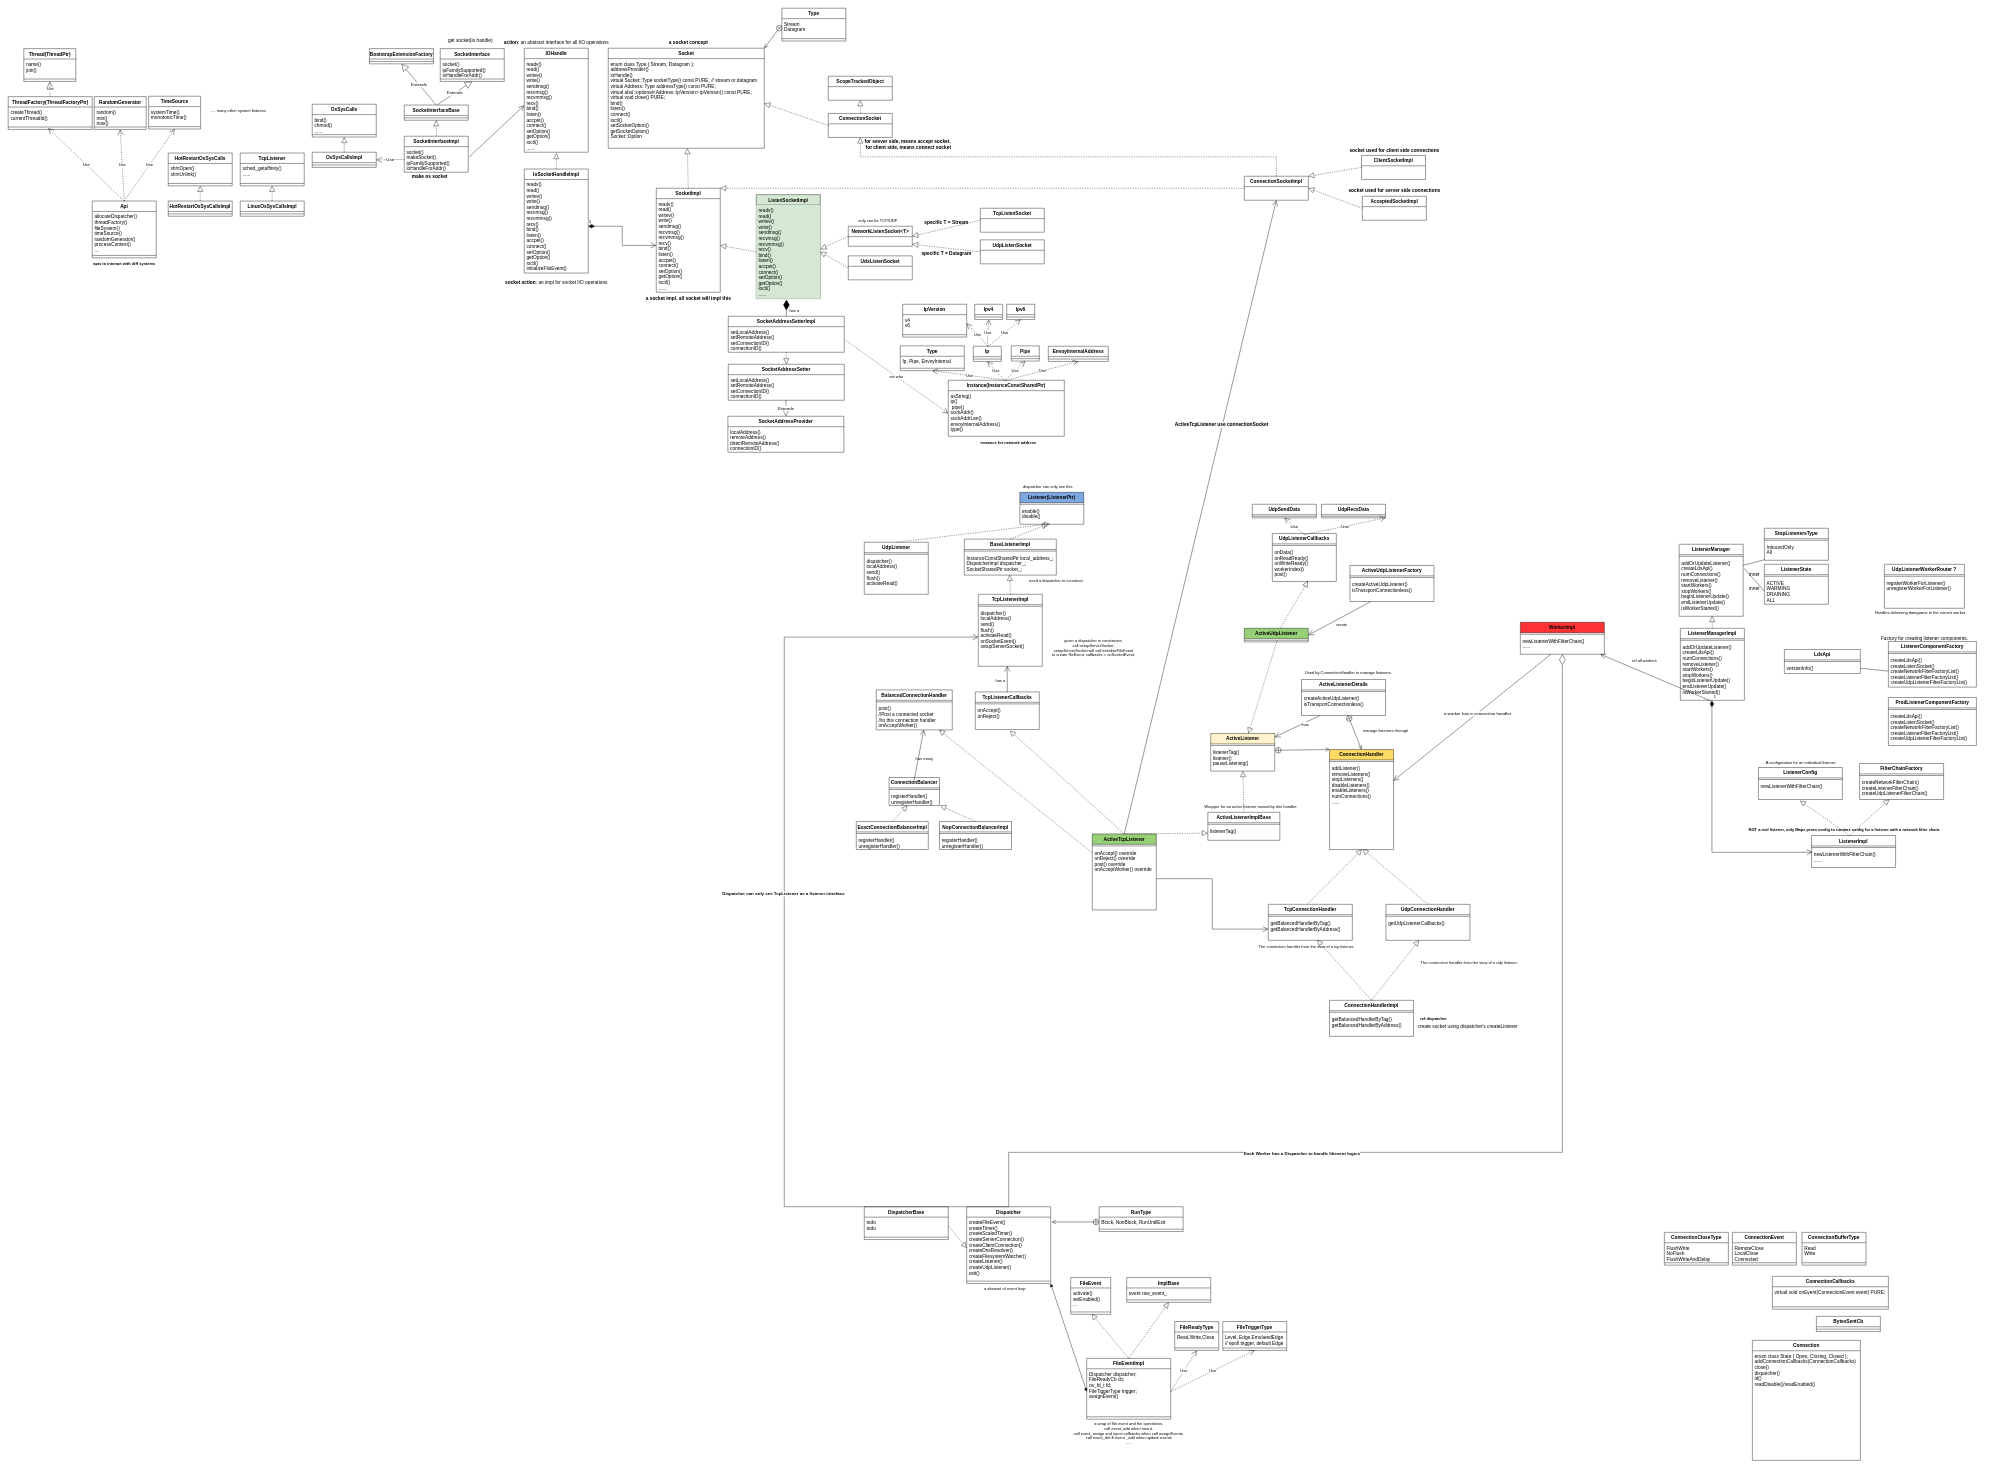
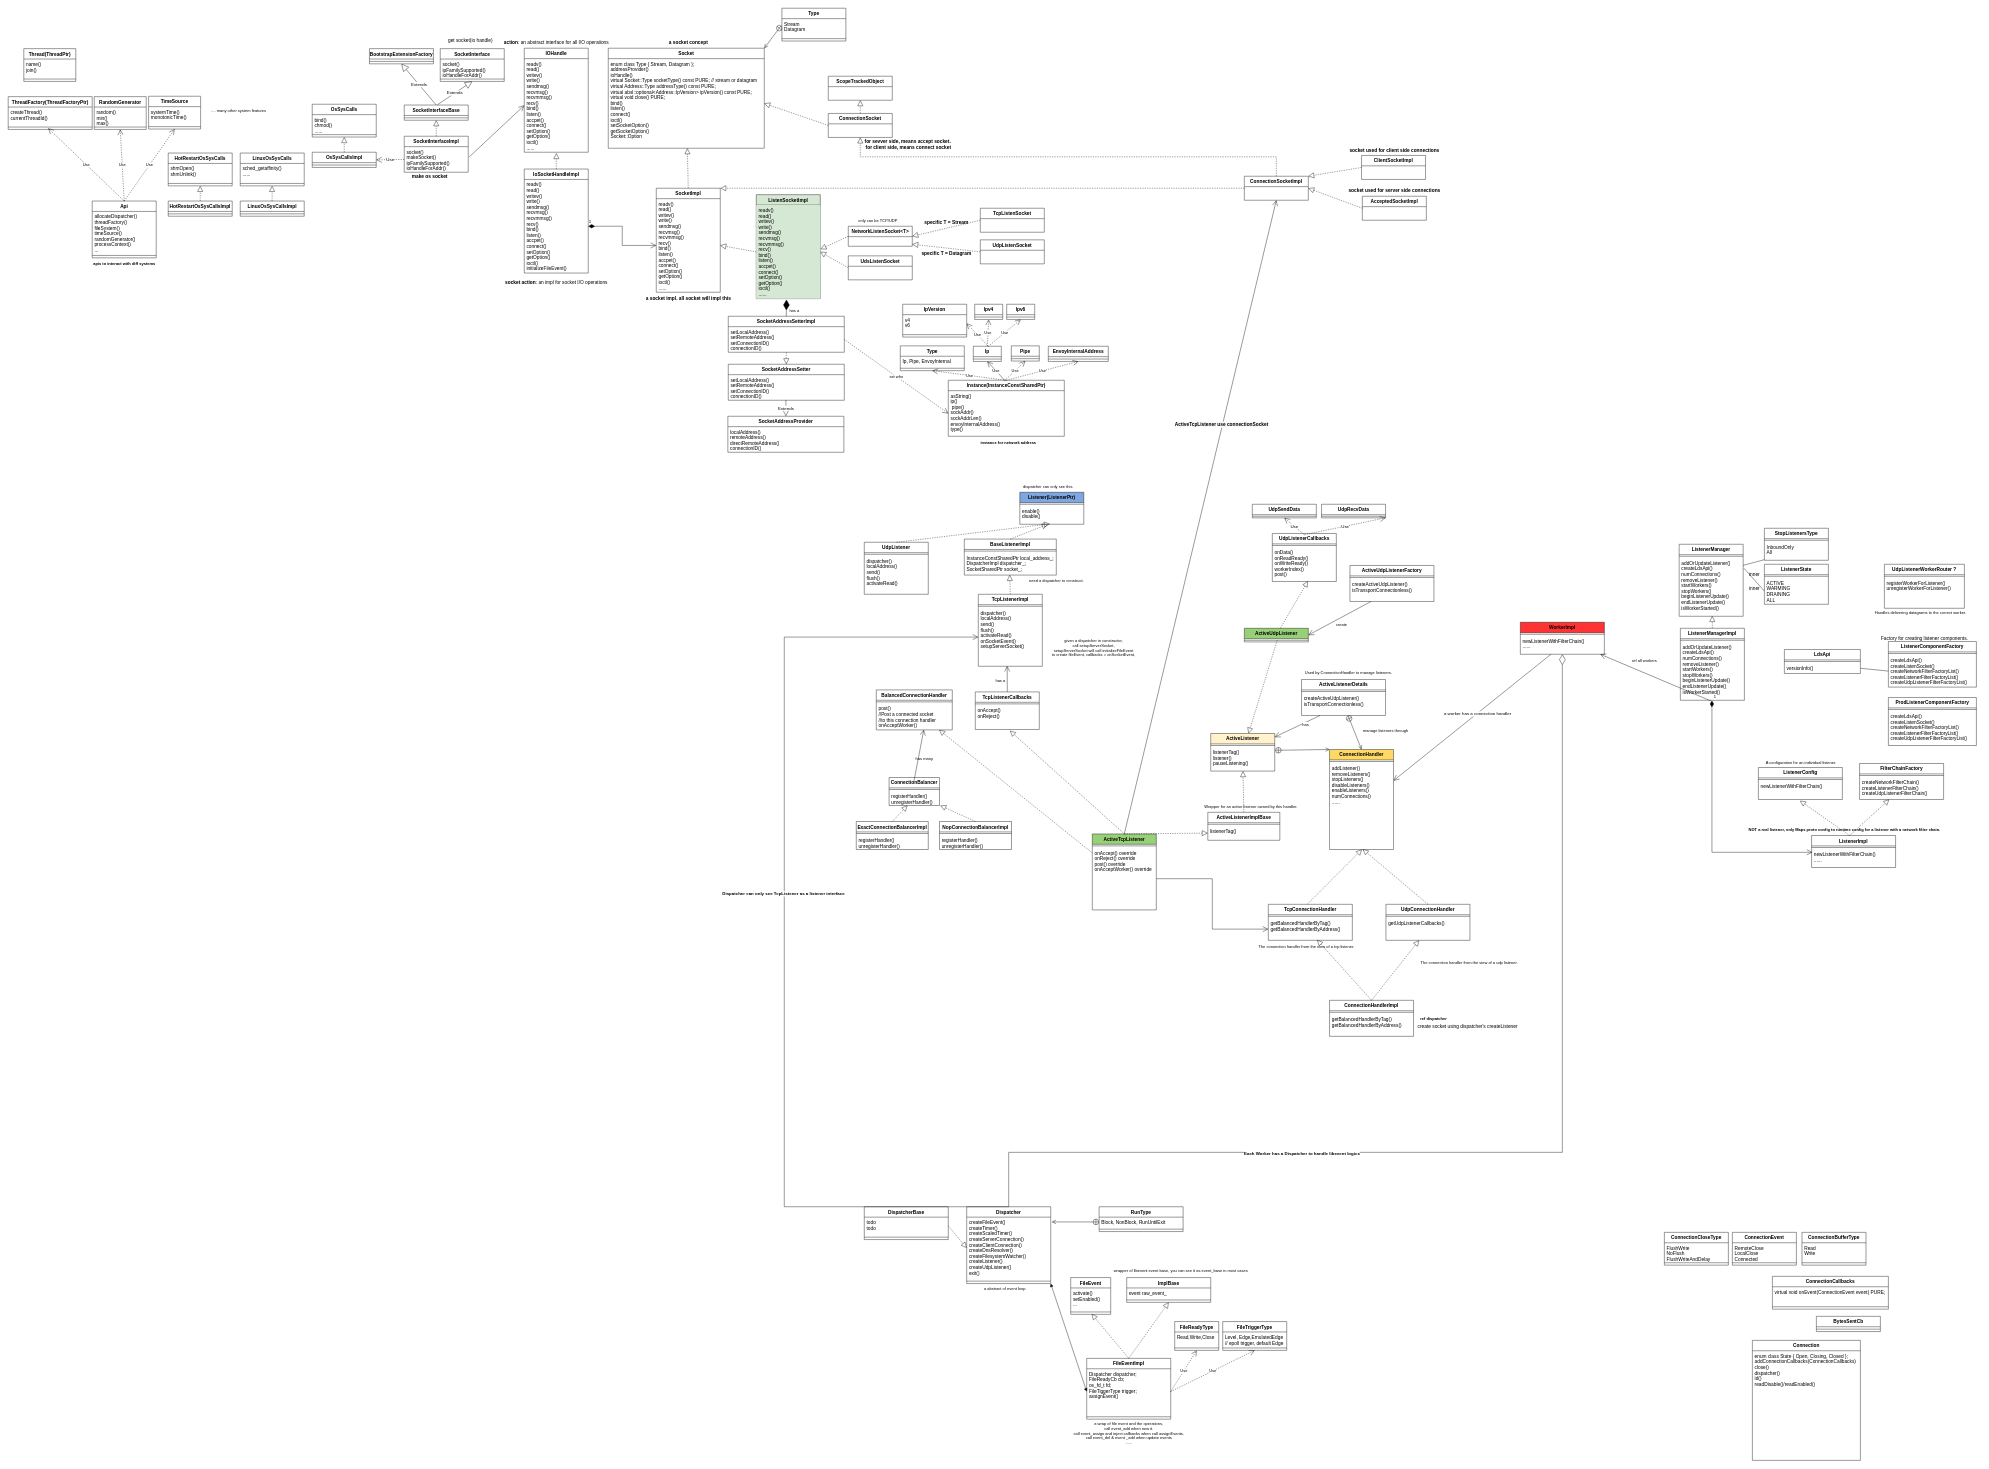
(50, 89) -> none
(272, 158) -> (272, 158)
(997, 372) -> (997, 372)
none -> (1181, 1271)
